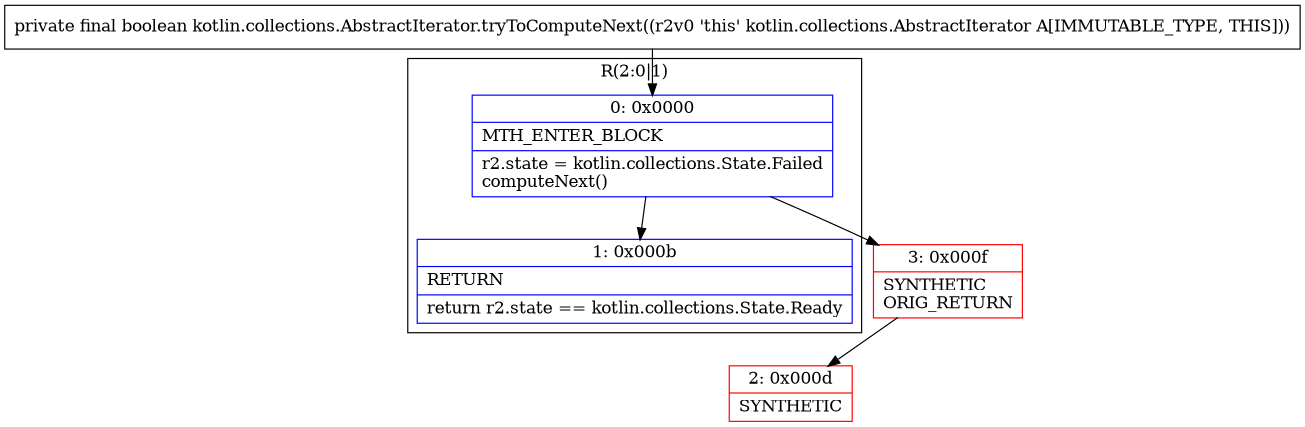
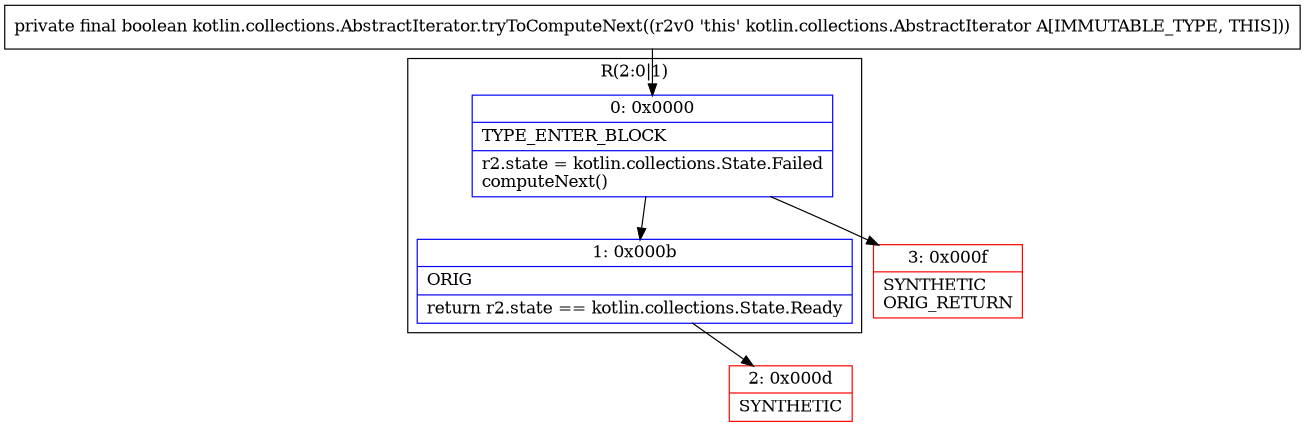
(573, 136) -> (574, 136)
(465, 280) -> (450, 280)
(868, 338) -> (718, 341)
